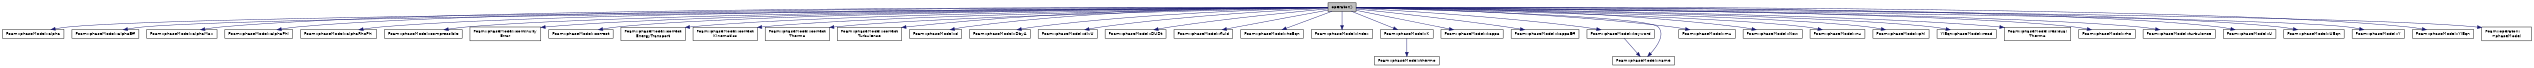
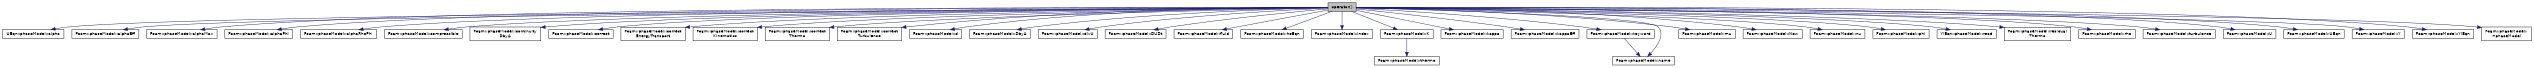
(33, 34) -> (33, 34)
(505, 34) -> (505, 34)
(2507, 34) -> (2507, 34)
